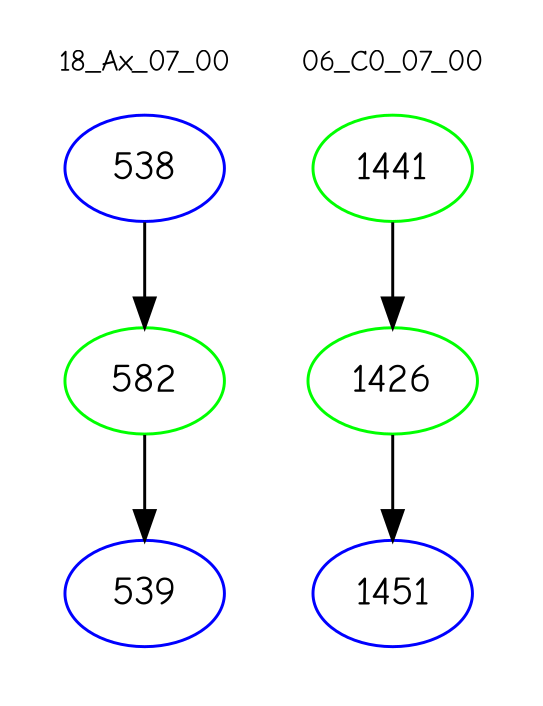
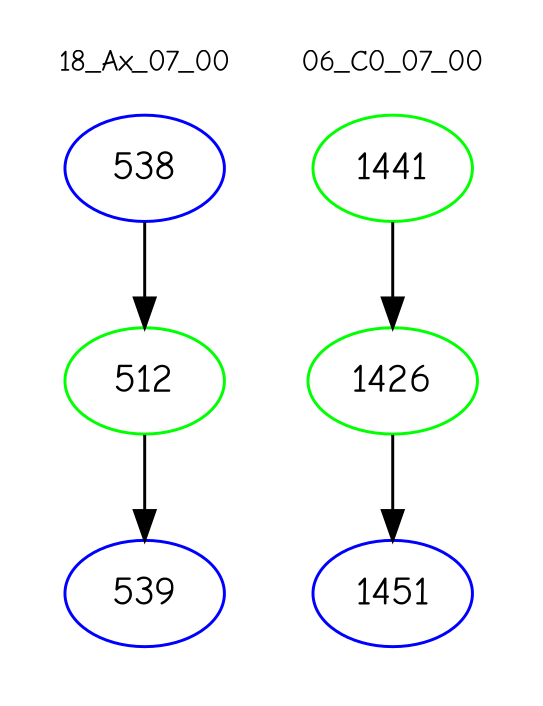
(145, 381) -> (145, 381)
